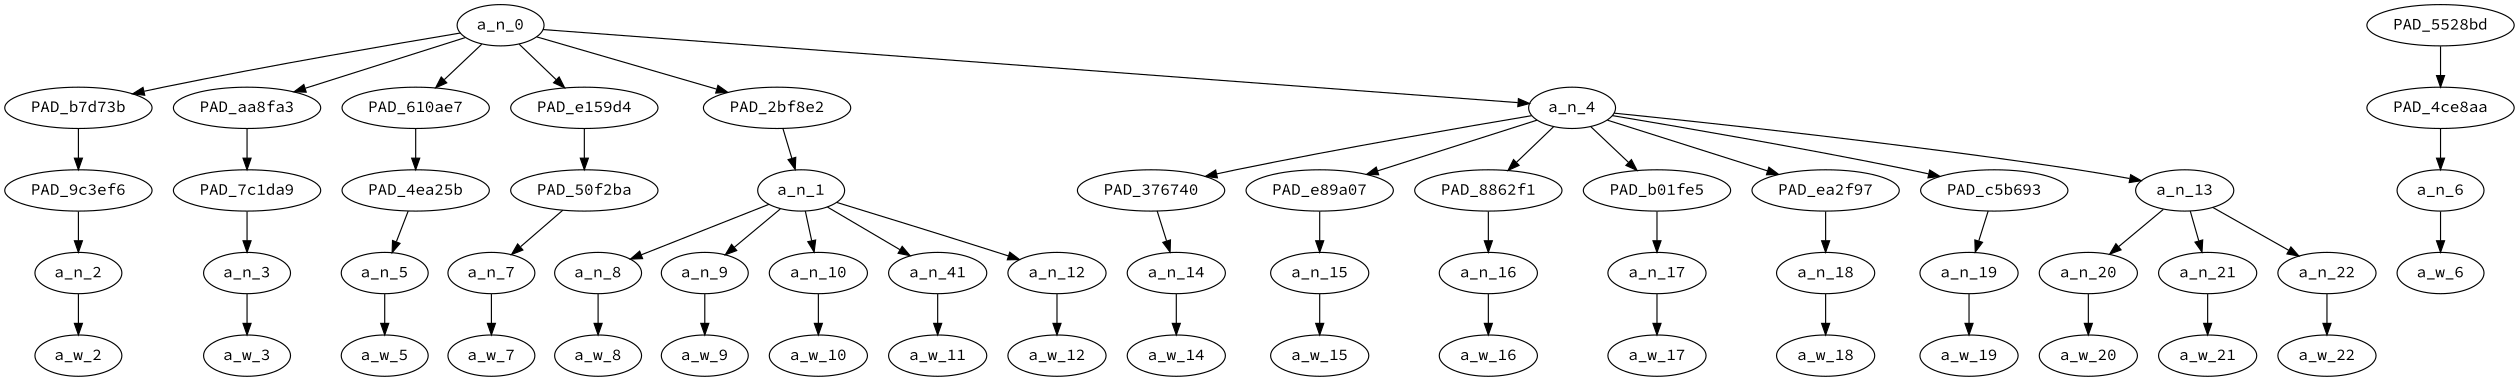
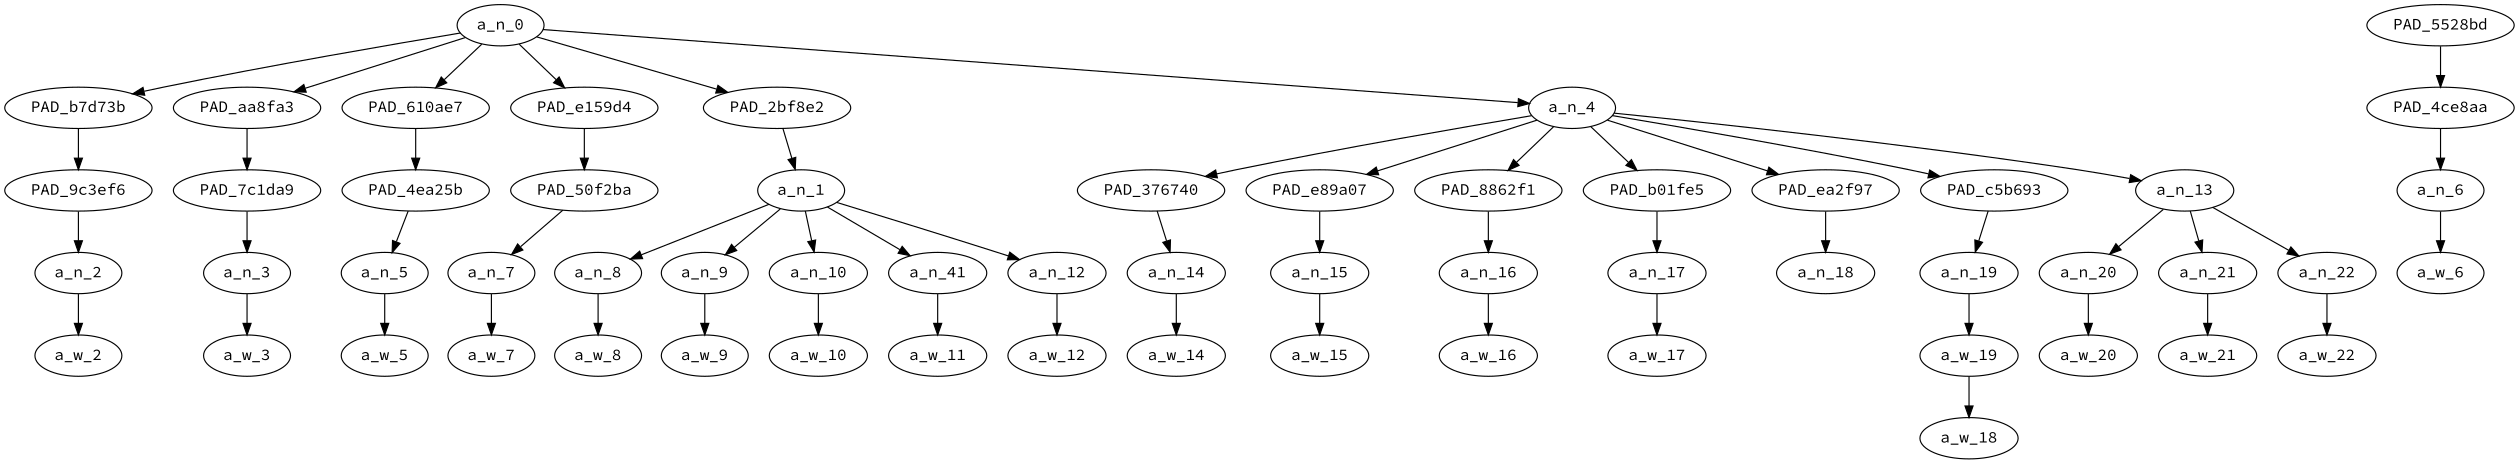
(1826, 309) -> (1969, 391)
